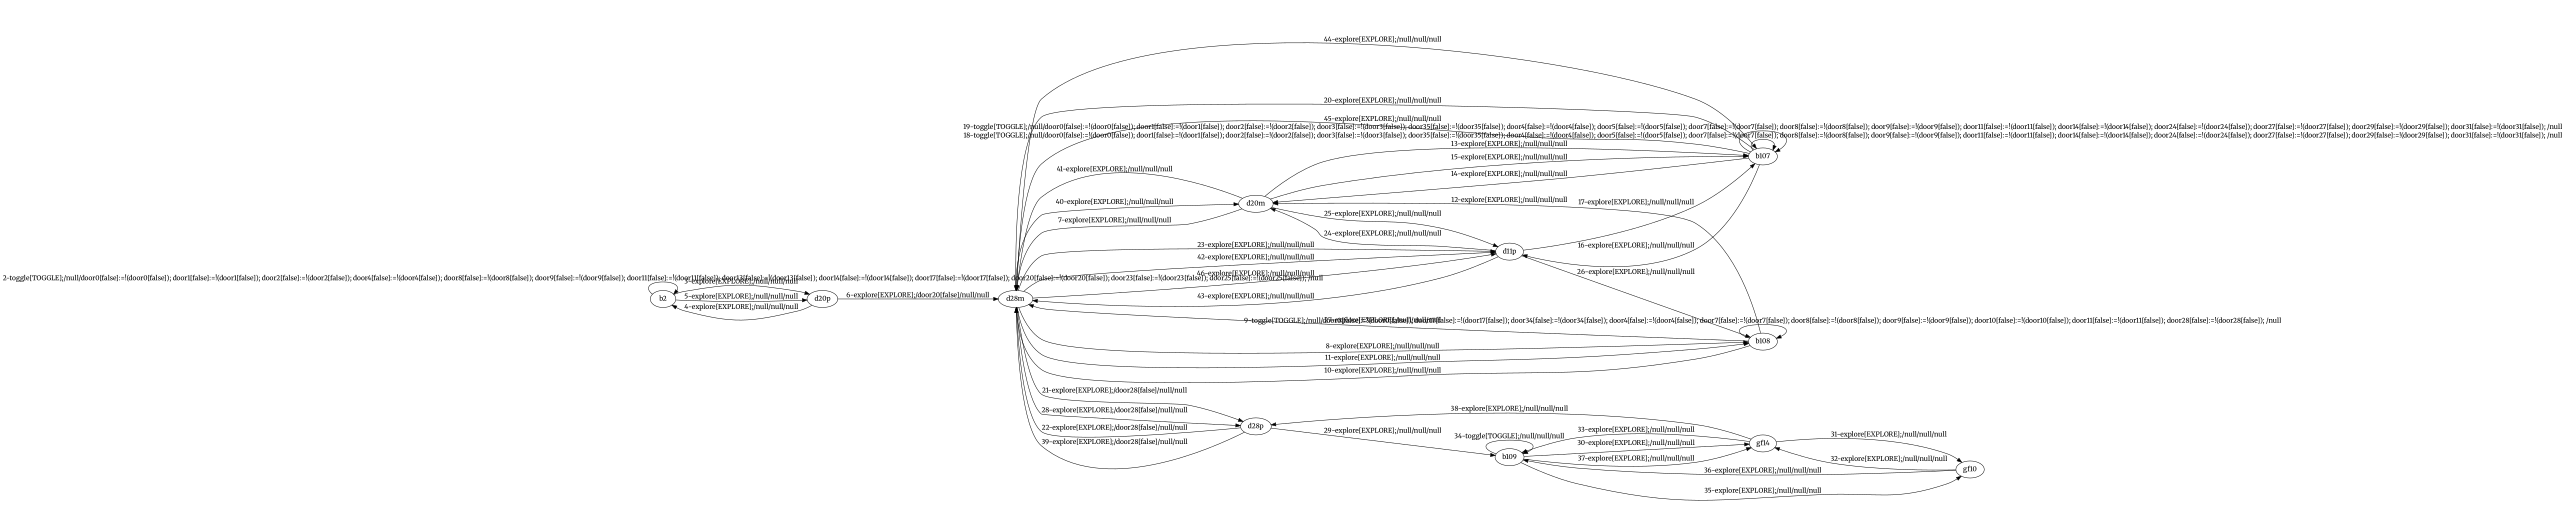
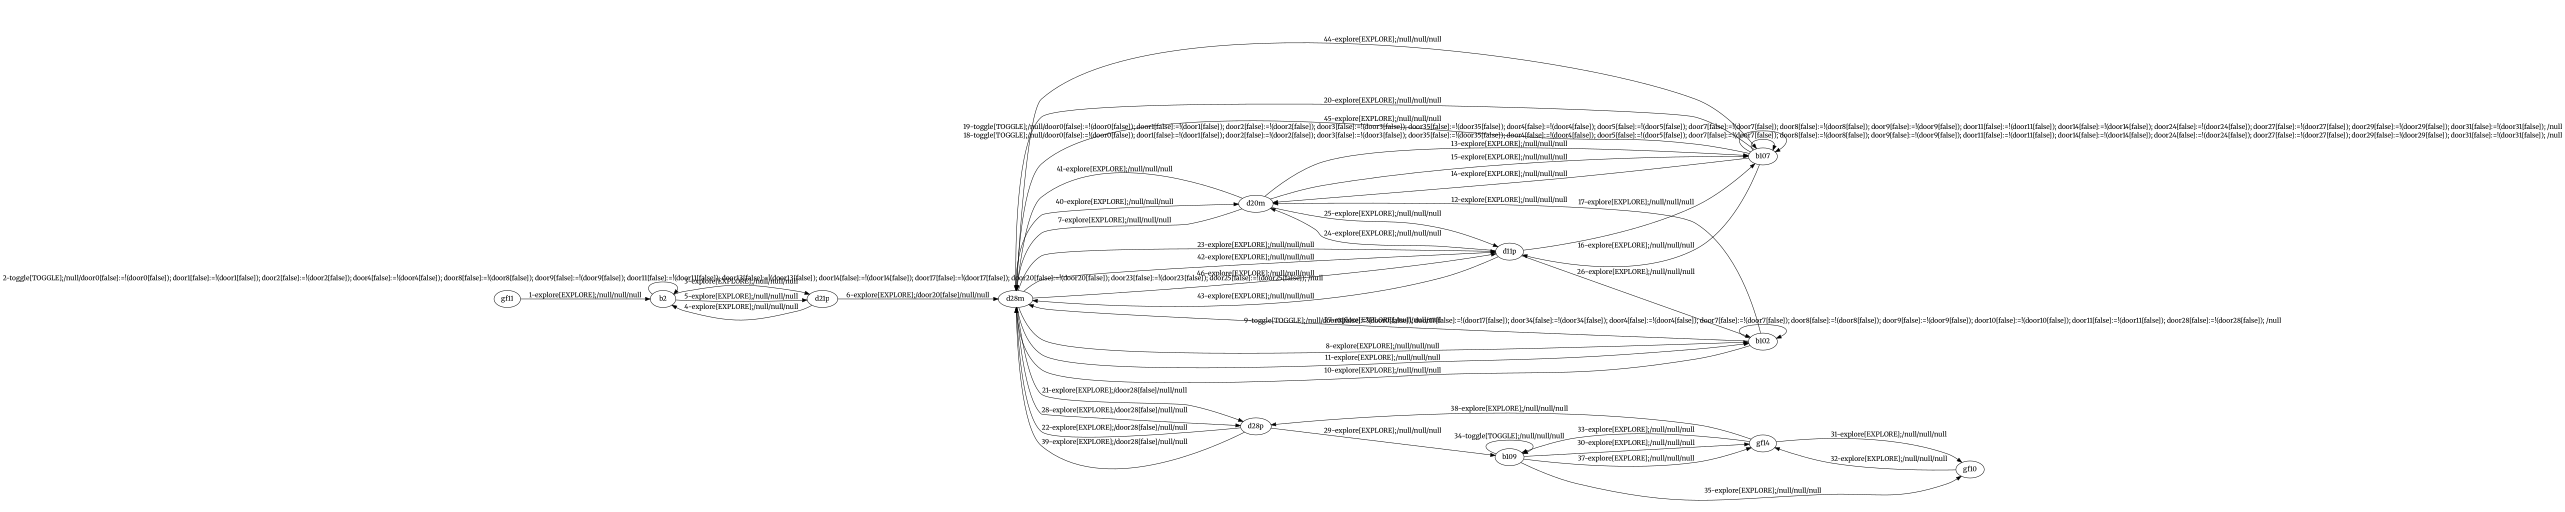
none -> (507, 299)
(822, 299) -> (822, 299)
(1763, 342) -> (1763, 342)
(1742, 475) -> none
